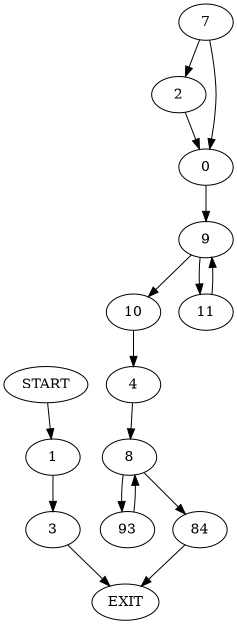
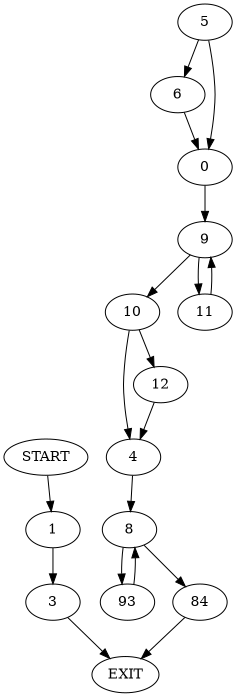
(206, 22) -> (205, 22)
(179, 95) -> (178, 95)
none -> (161, 385)
